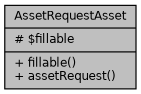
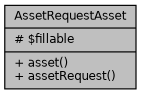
(45, 63) -> (42, 63)
